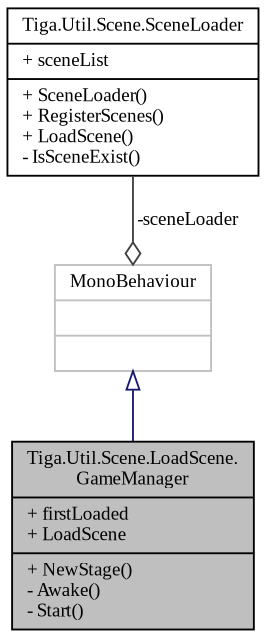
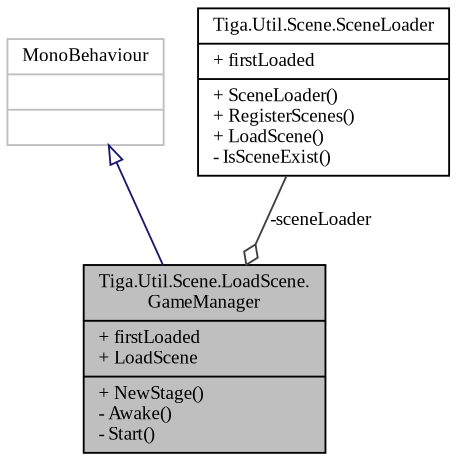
(66, 60) -> (264, 60)
(133, 209) -> (271, 210)
